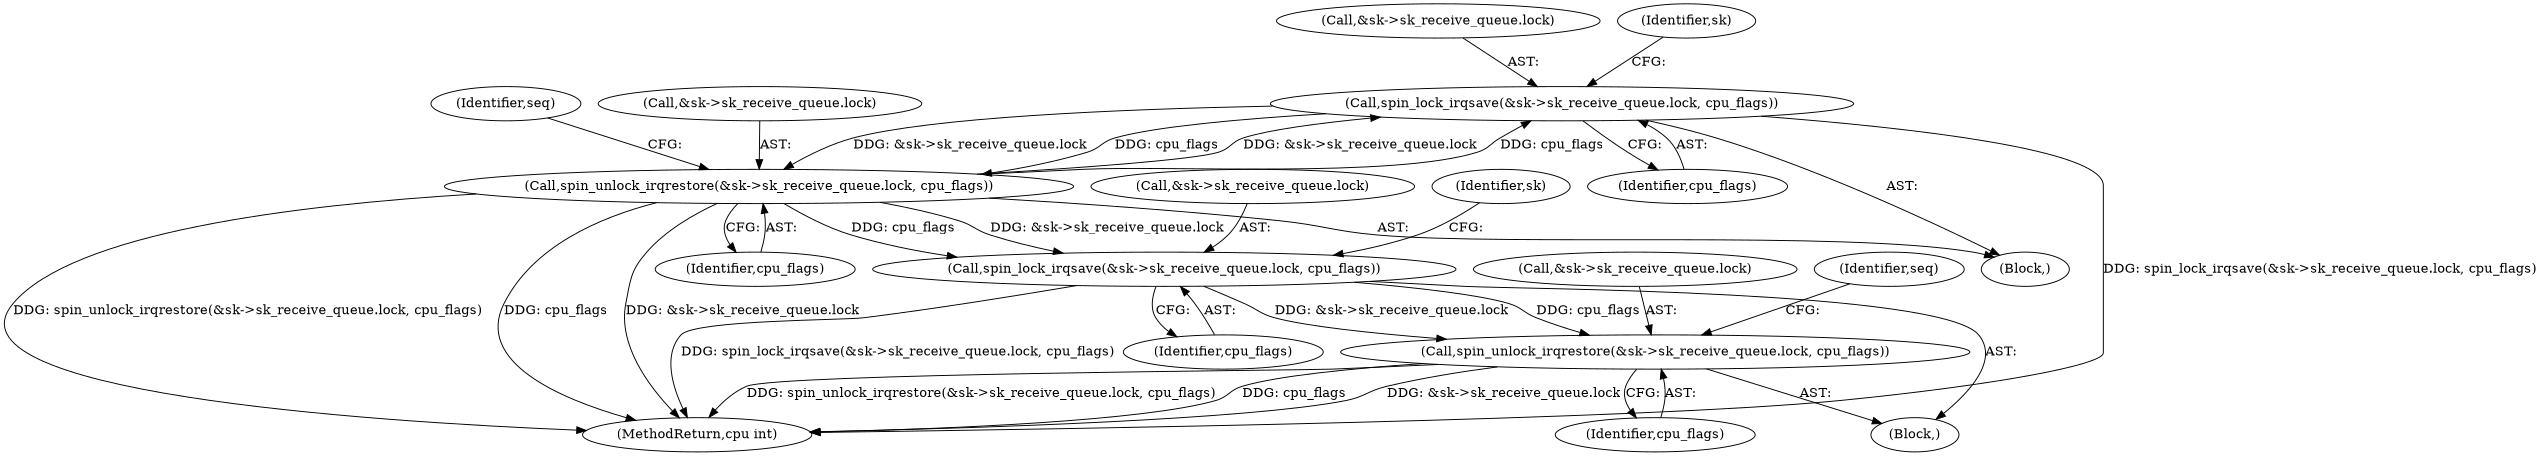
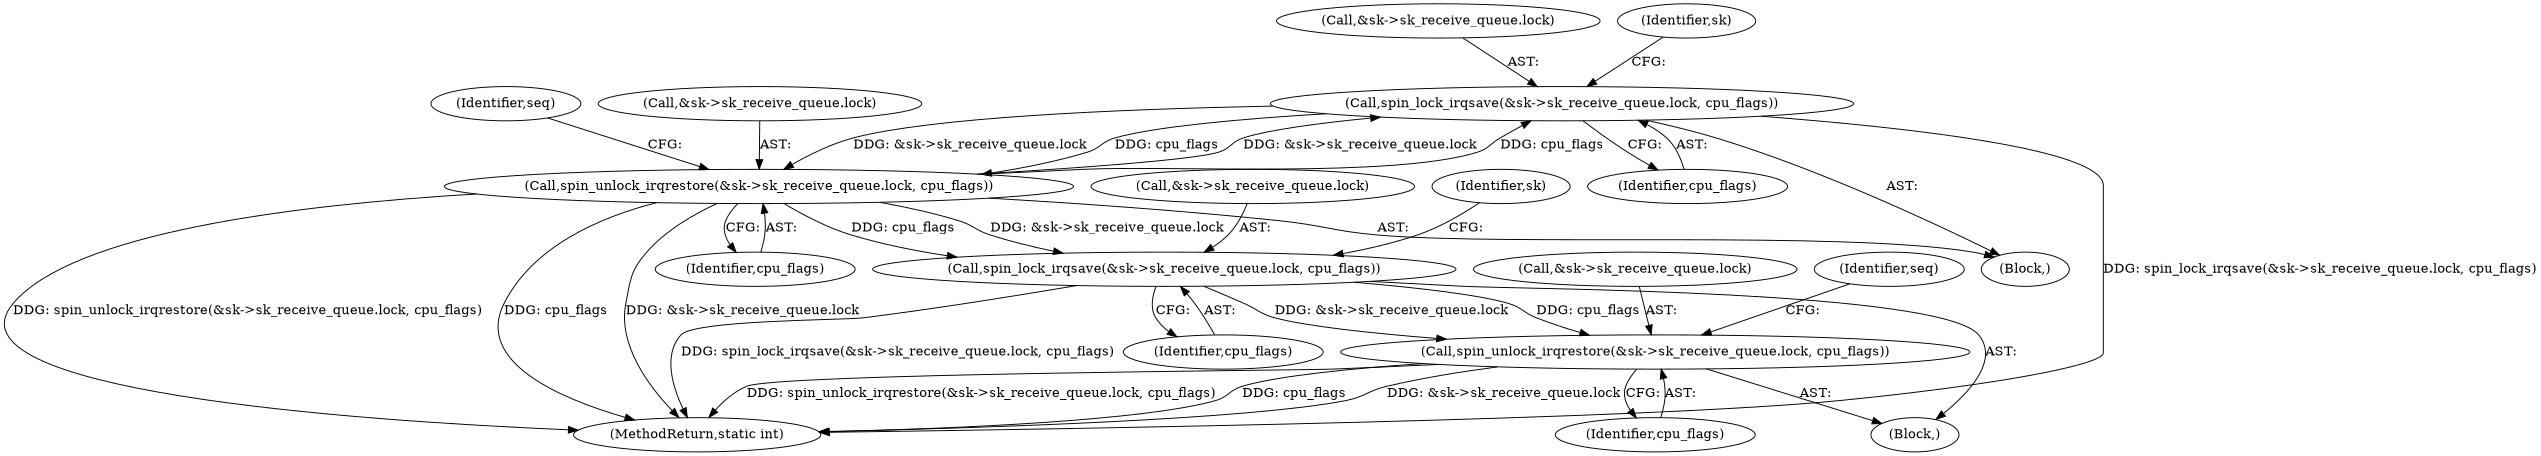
(697, 435) -> (697, 435)
